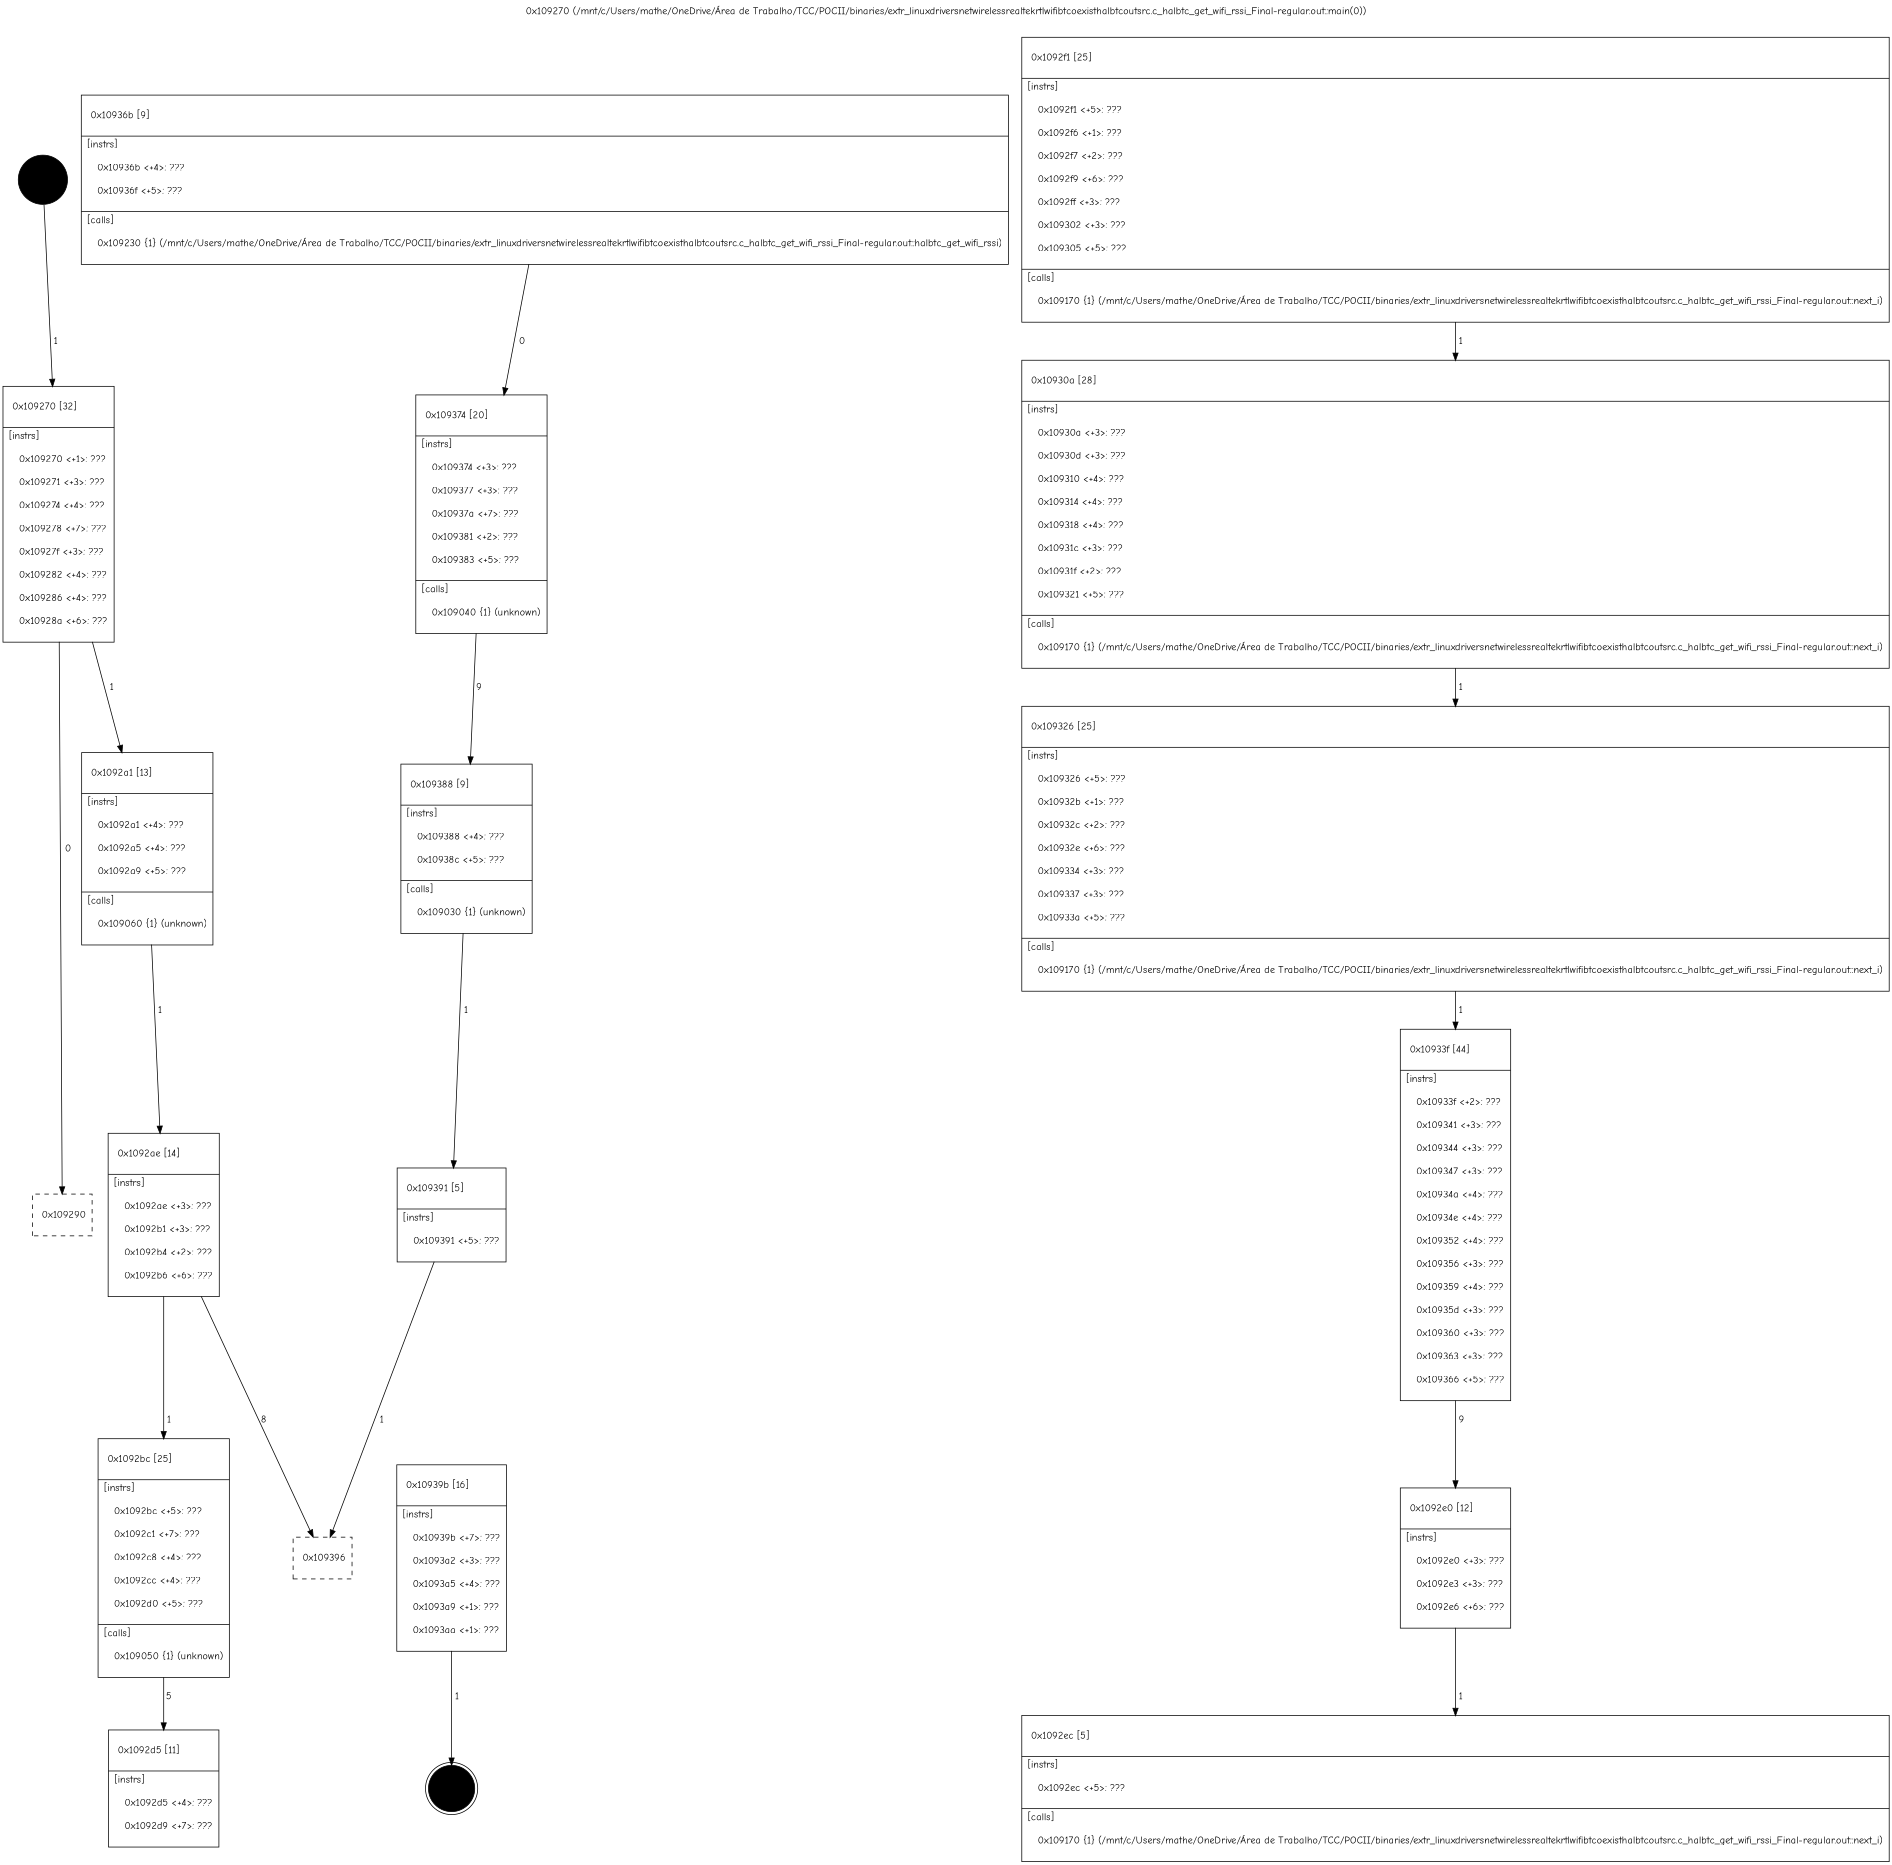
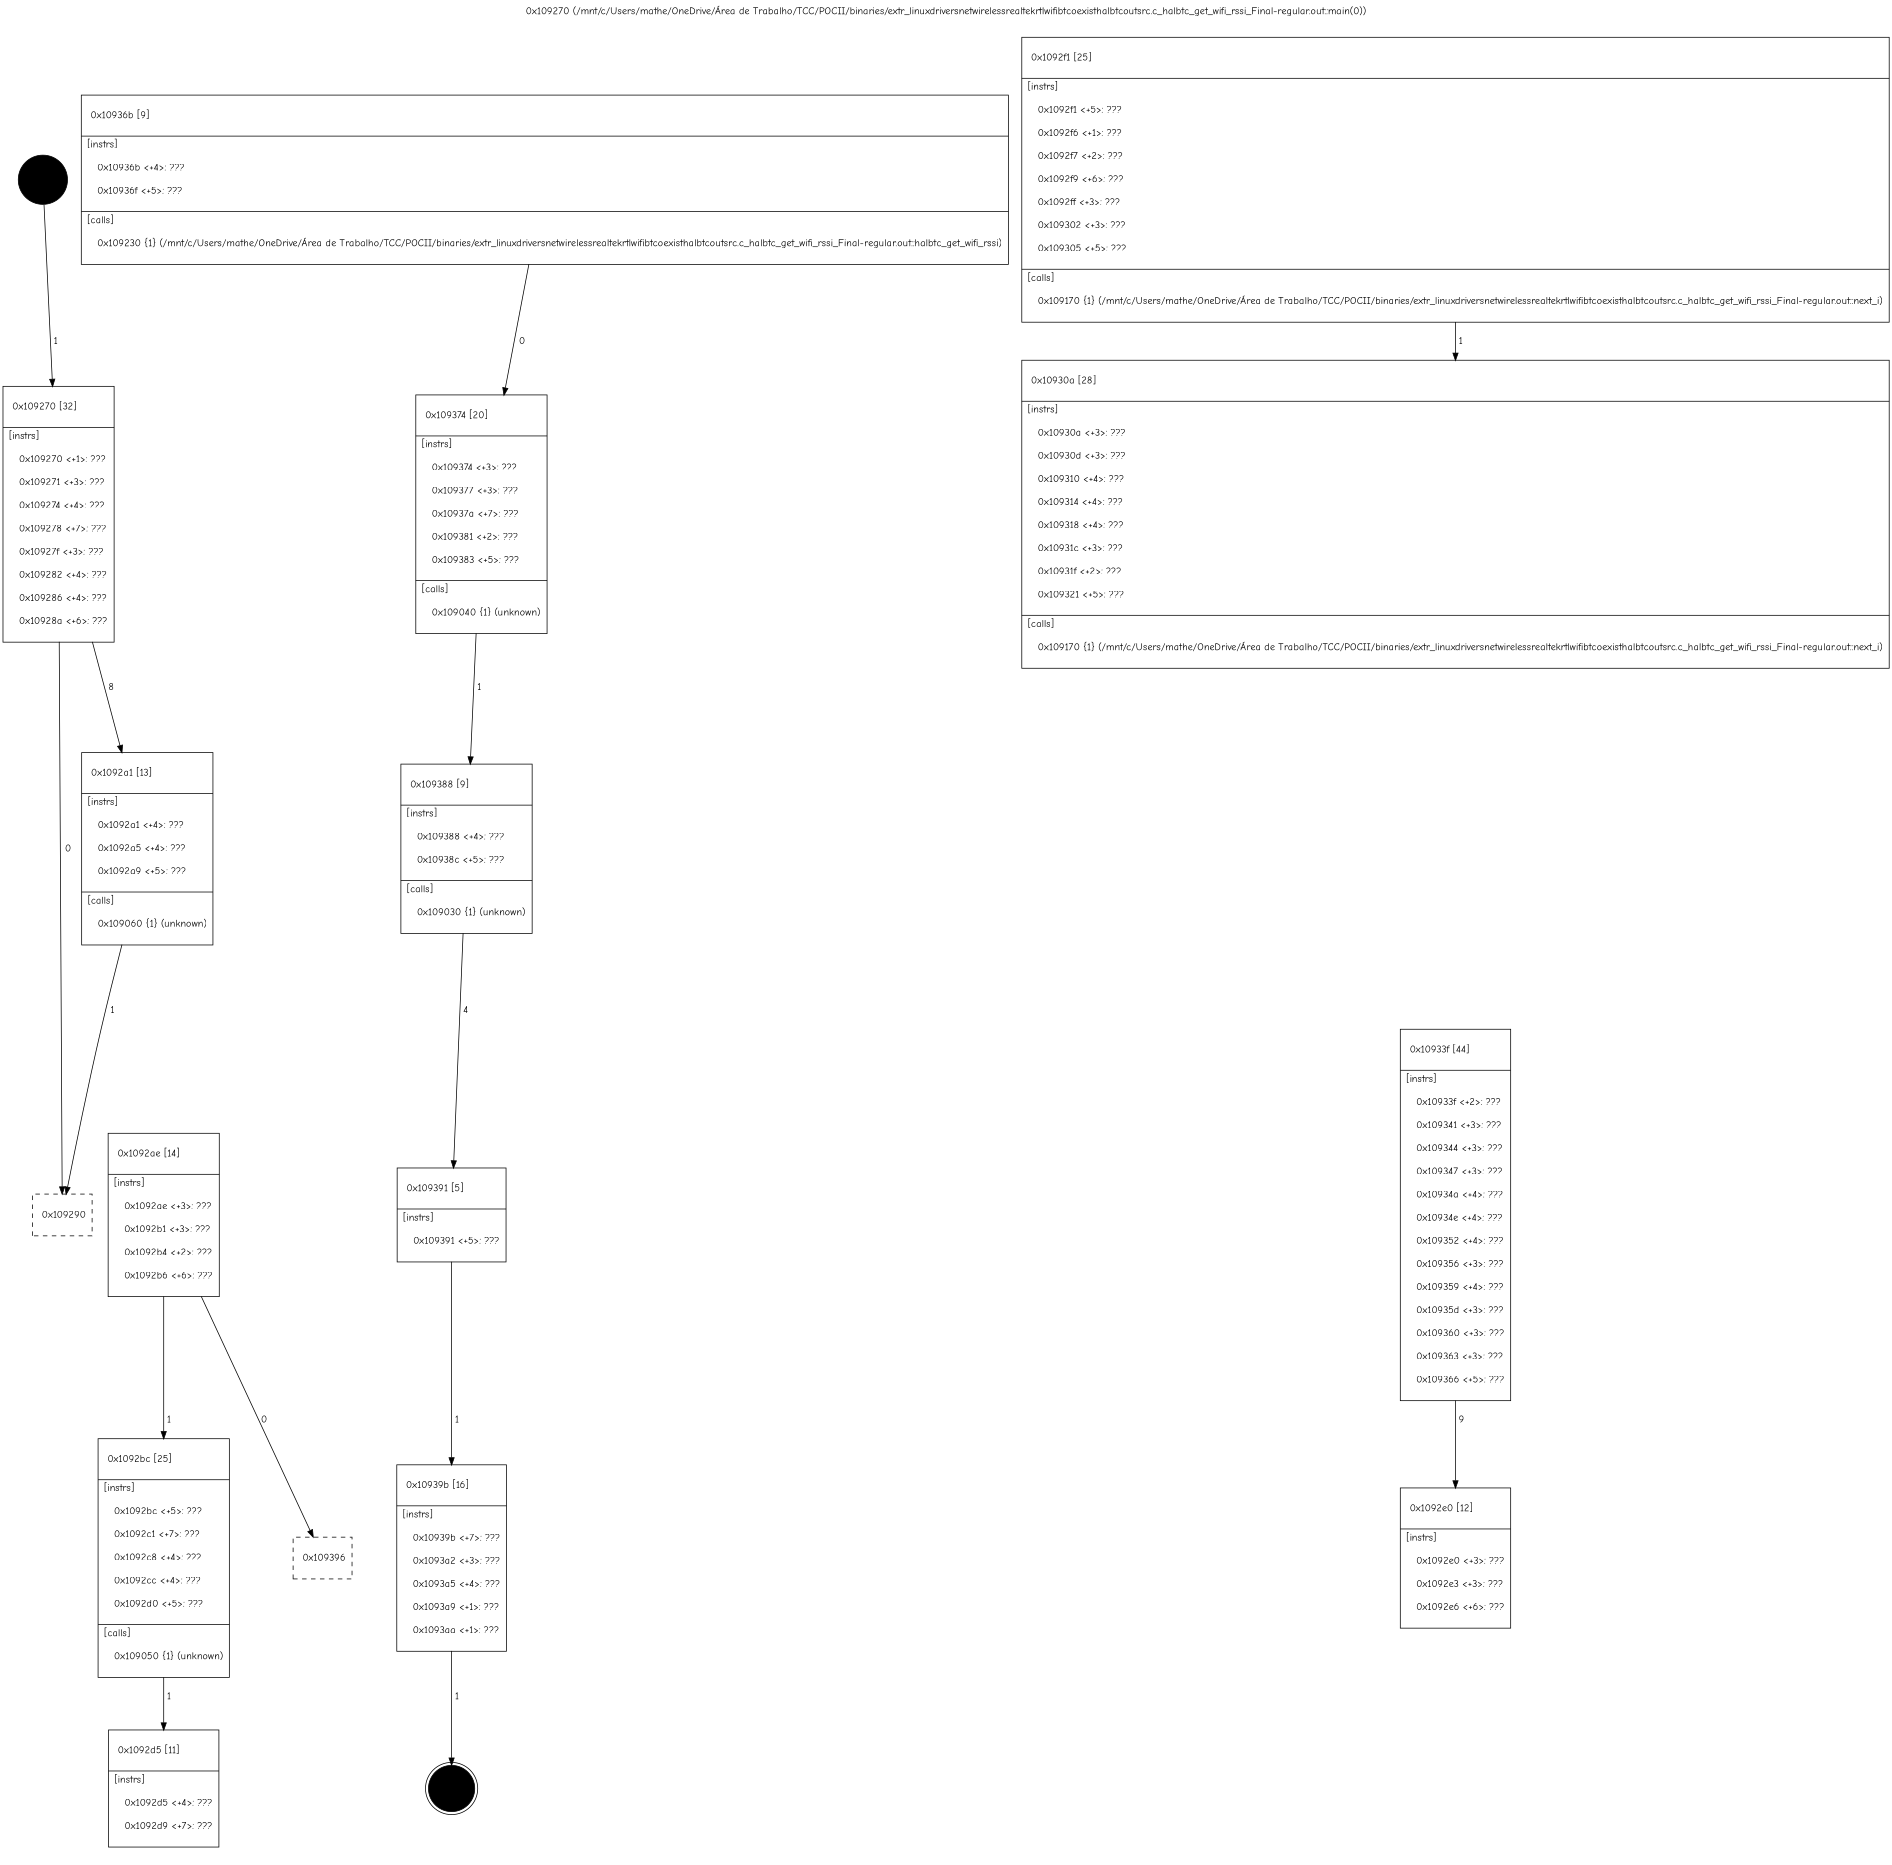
(110, 687) -> (110, 687)
(478, 687) -> (478, 687)
(1455, 849) -> none
(464, 1010) -> (464, 1010)
(156, 1035) -> (93, 1065)
(383, 1396) -> (452, 1360)
(263, 1420) -> (263, 1420)
(167, 1696) -> (167, 1696)
(1455, 1789) -> none
